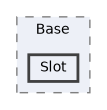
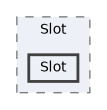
(53, 30) -> (53, 30)
